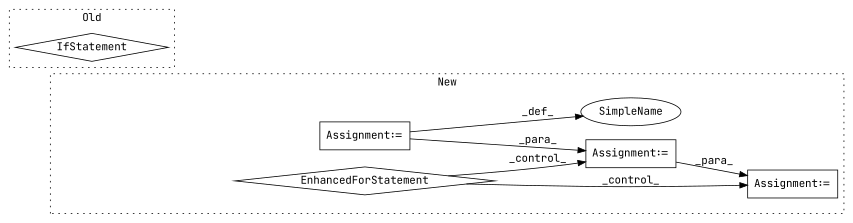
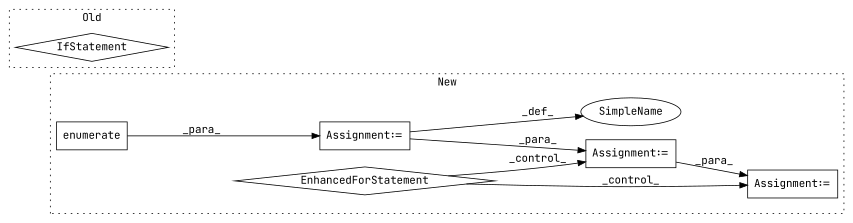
none -> (92, 136)
